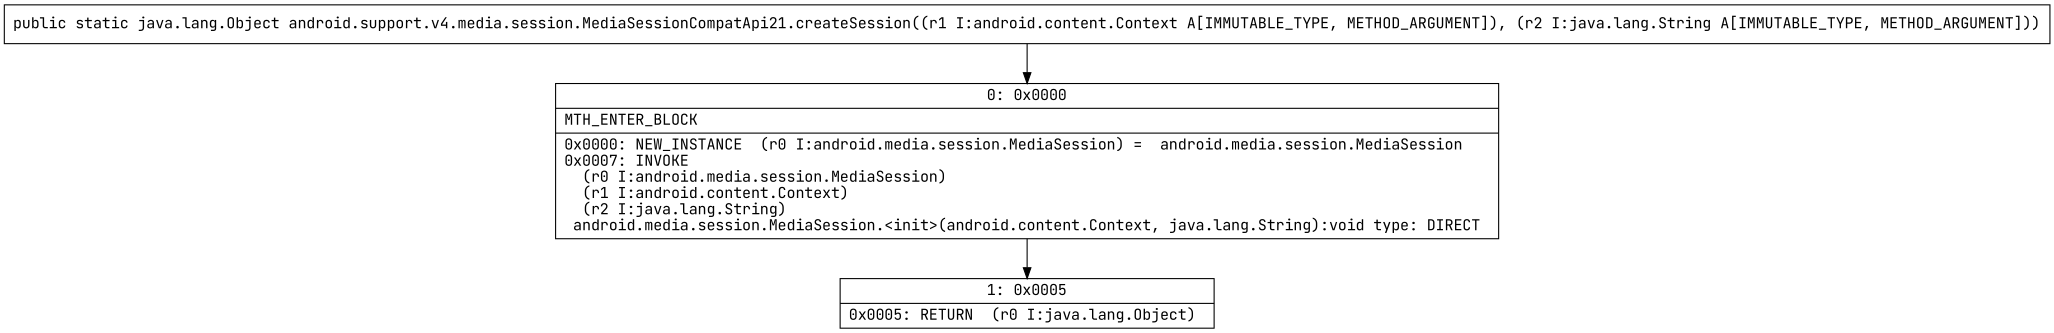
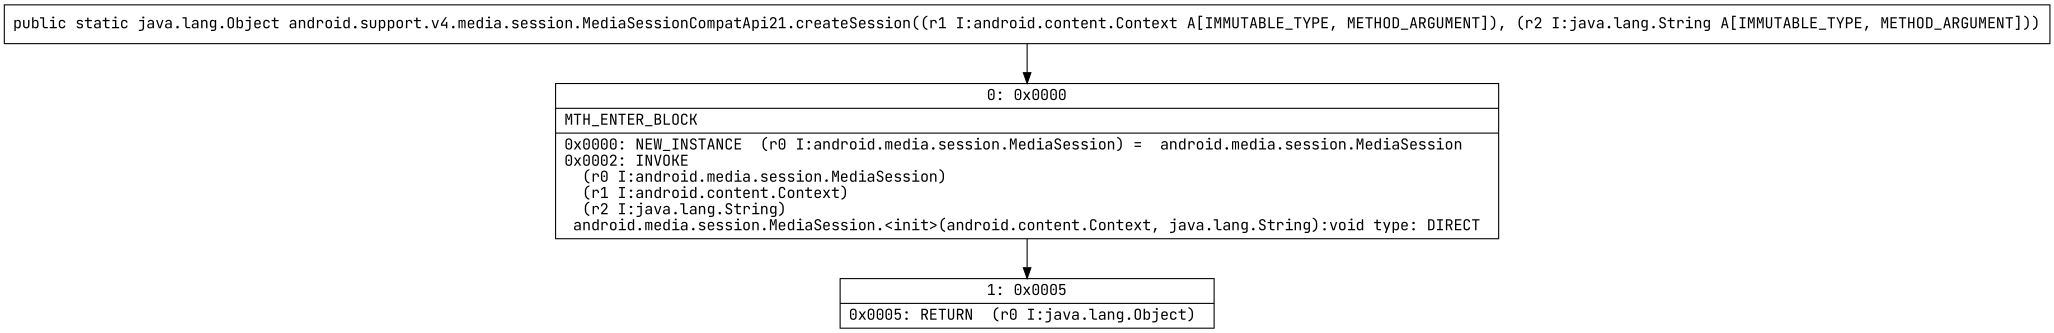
(636, 161) -> (636, 161)
